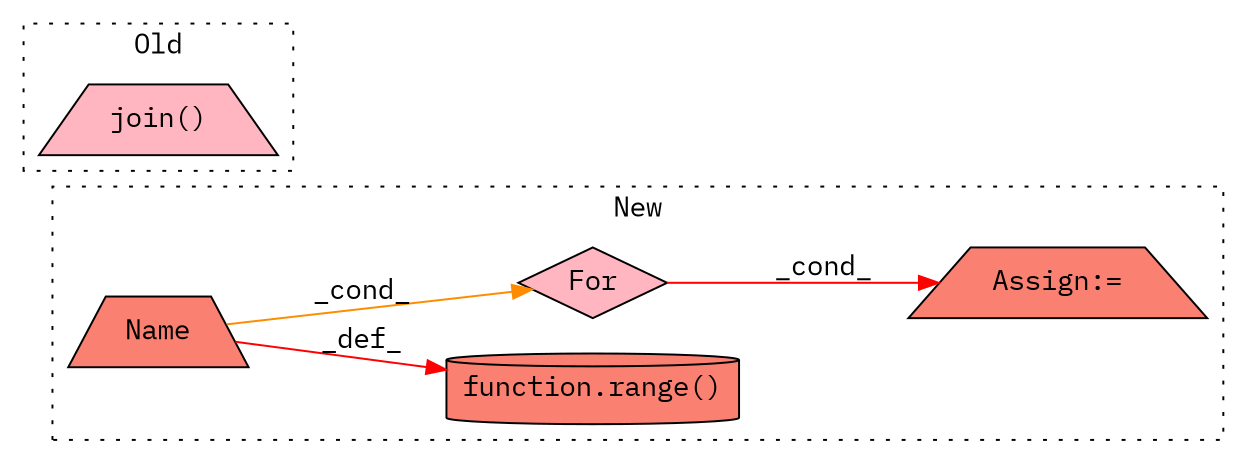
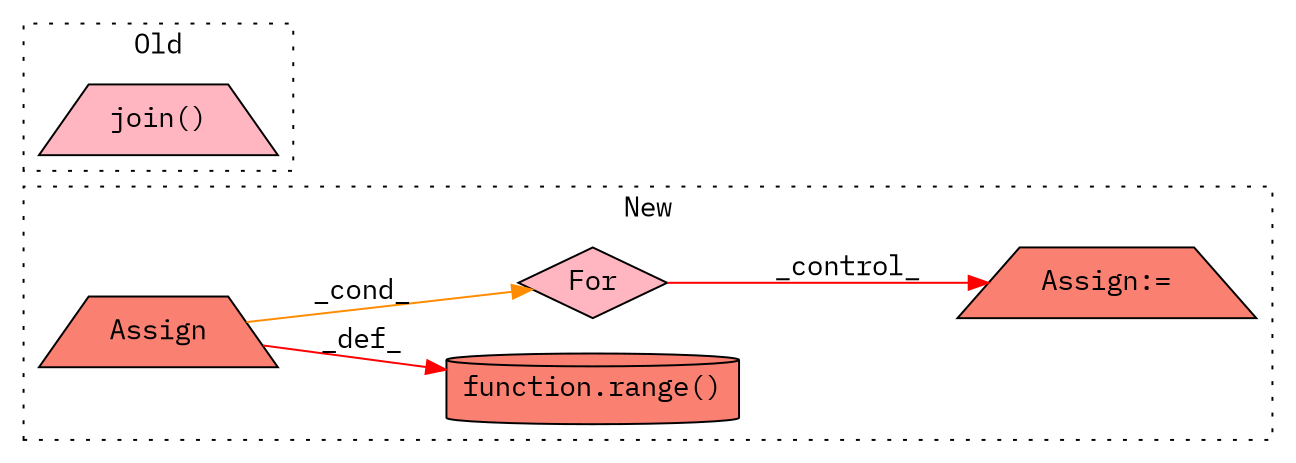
(824, 268) -> (848, 268)
(158, 332) -> (158, 332)
